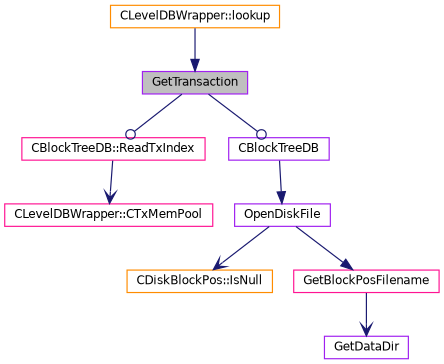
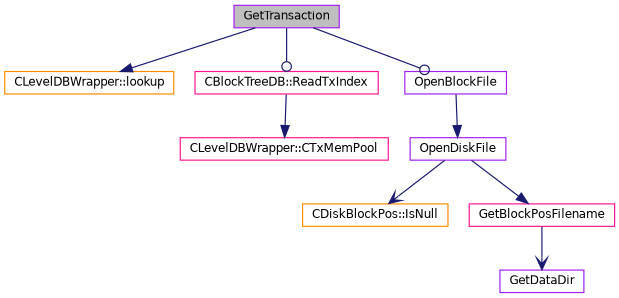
(195, 44) -> (194, 48)
(279, 149) -> (456, 83)
(112, 176) -> (286, 110)
